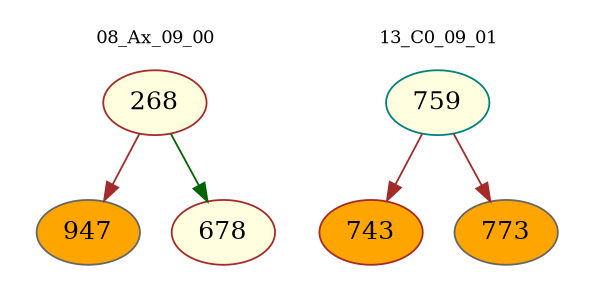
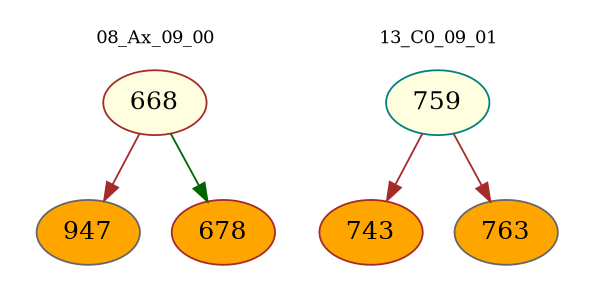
(155, 103) -> (155, 103)
(223, 232) -> (223, 232)
(506, 232) -> (506, 232)
